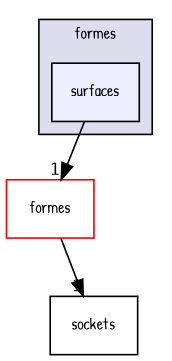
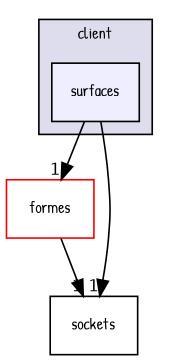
(96, 35) -> (96, 35)
none -> (110, 201)
